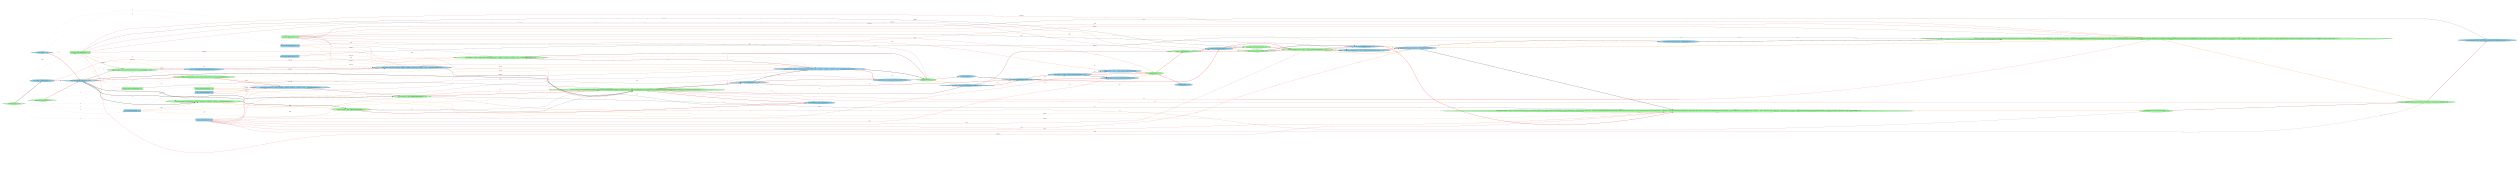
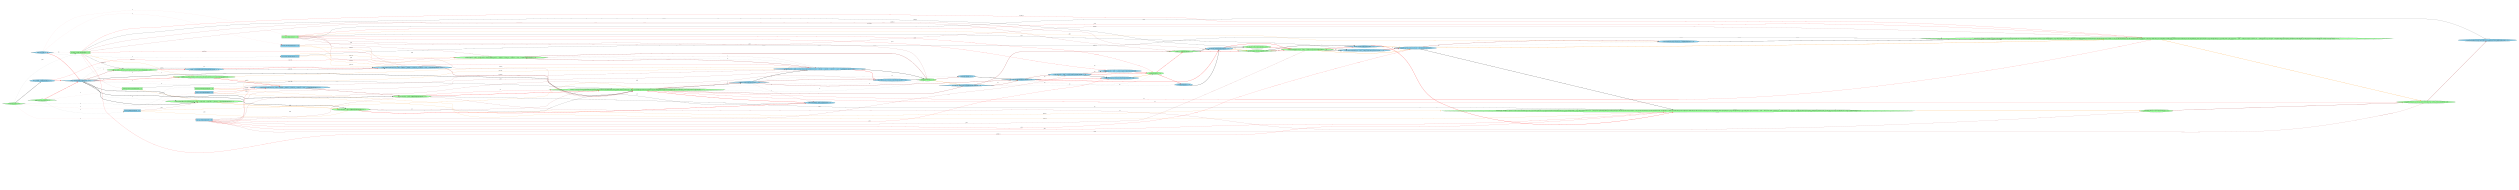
none -> (1211, 74)
